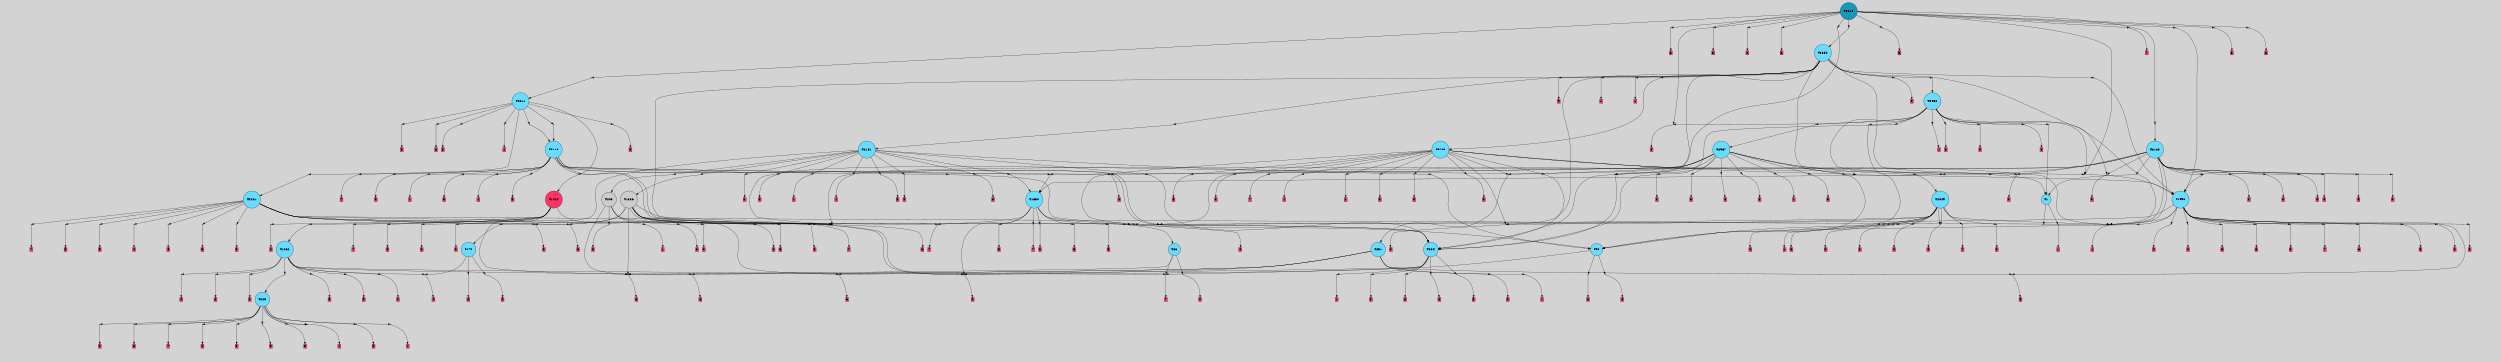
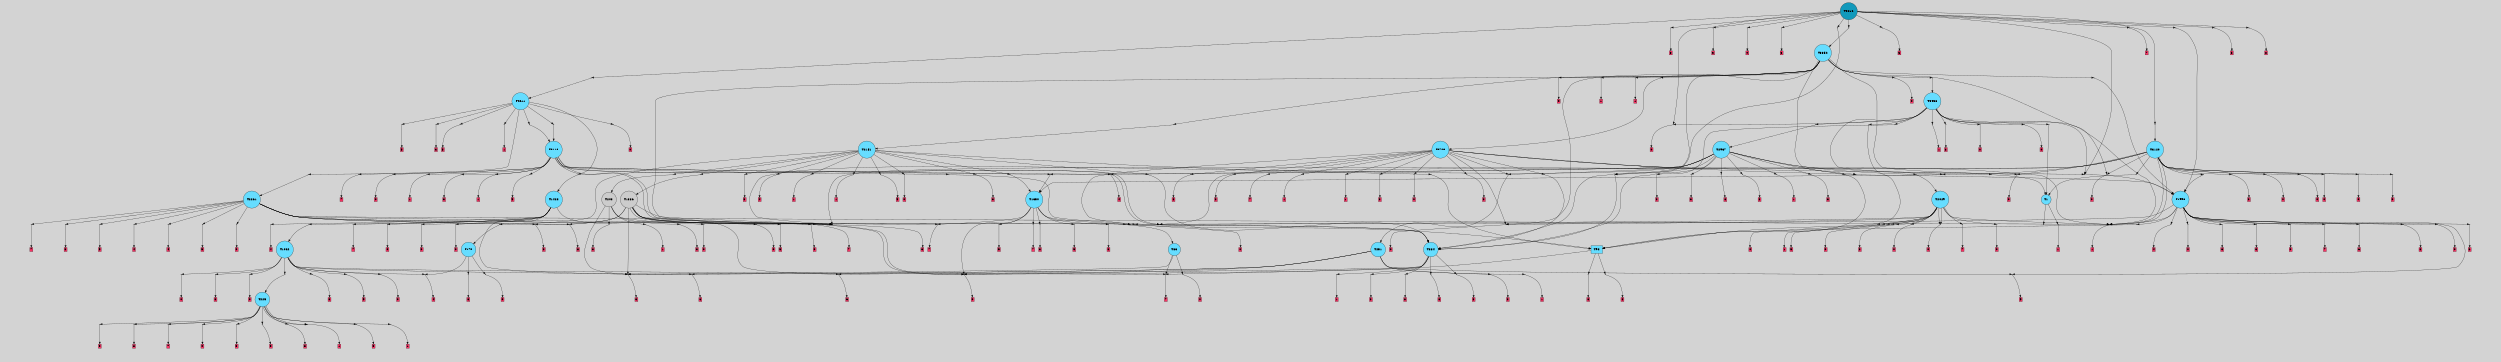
(554, 200) -> (554, 200)
(1597, 250) -> (1597, 250)
